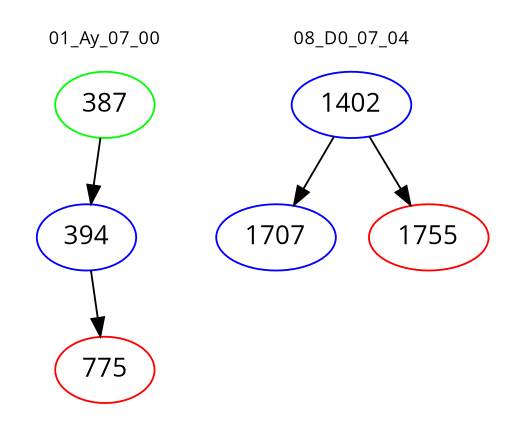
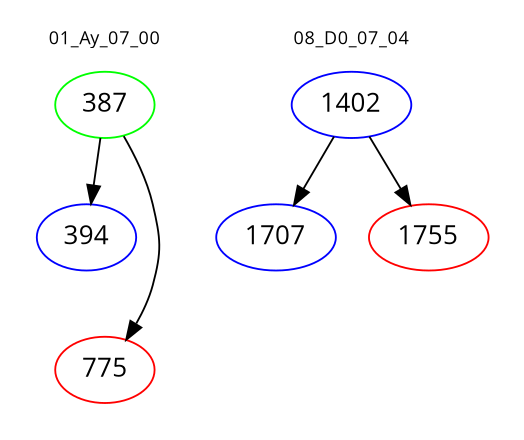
(94, 294) -> (158, 229)
